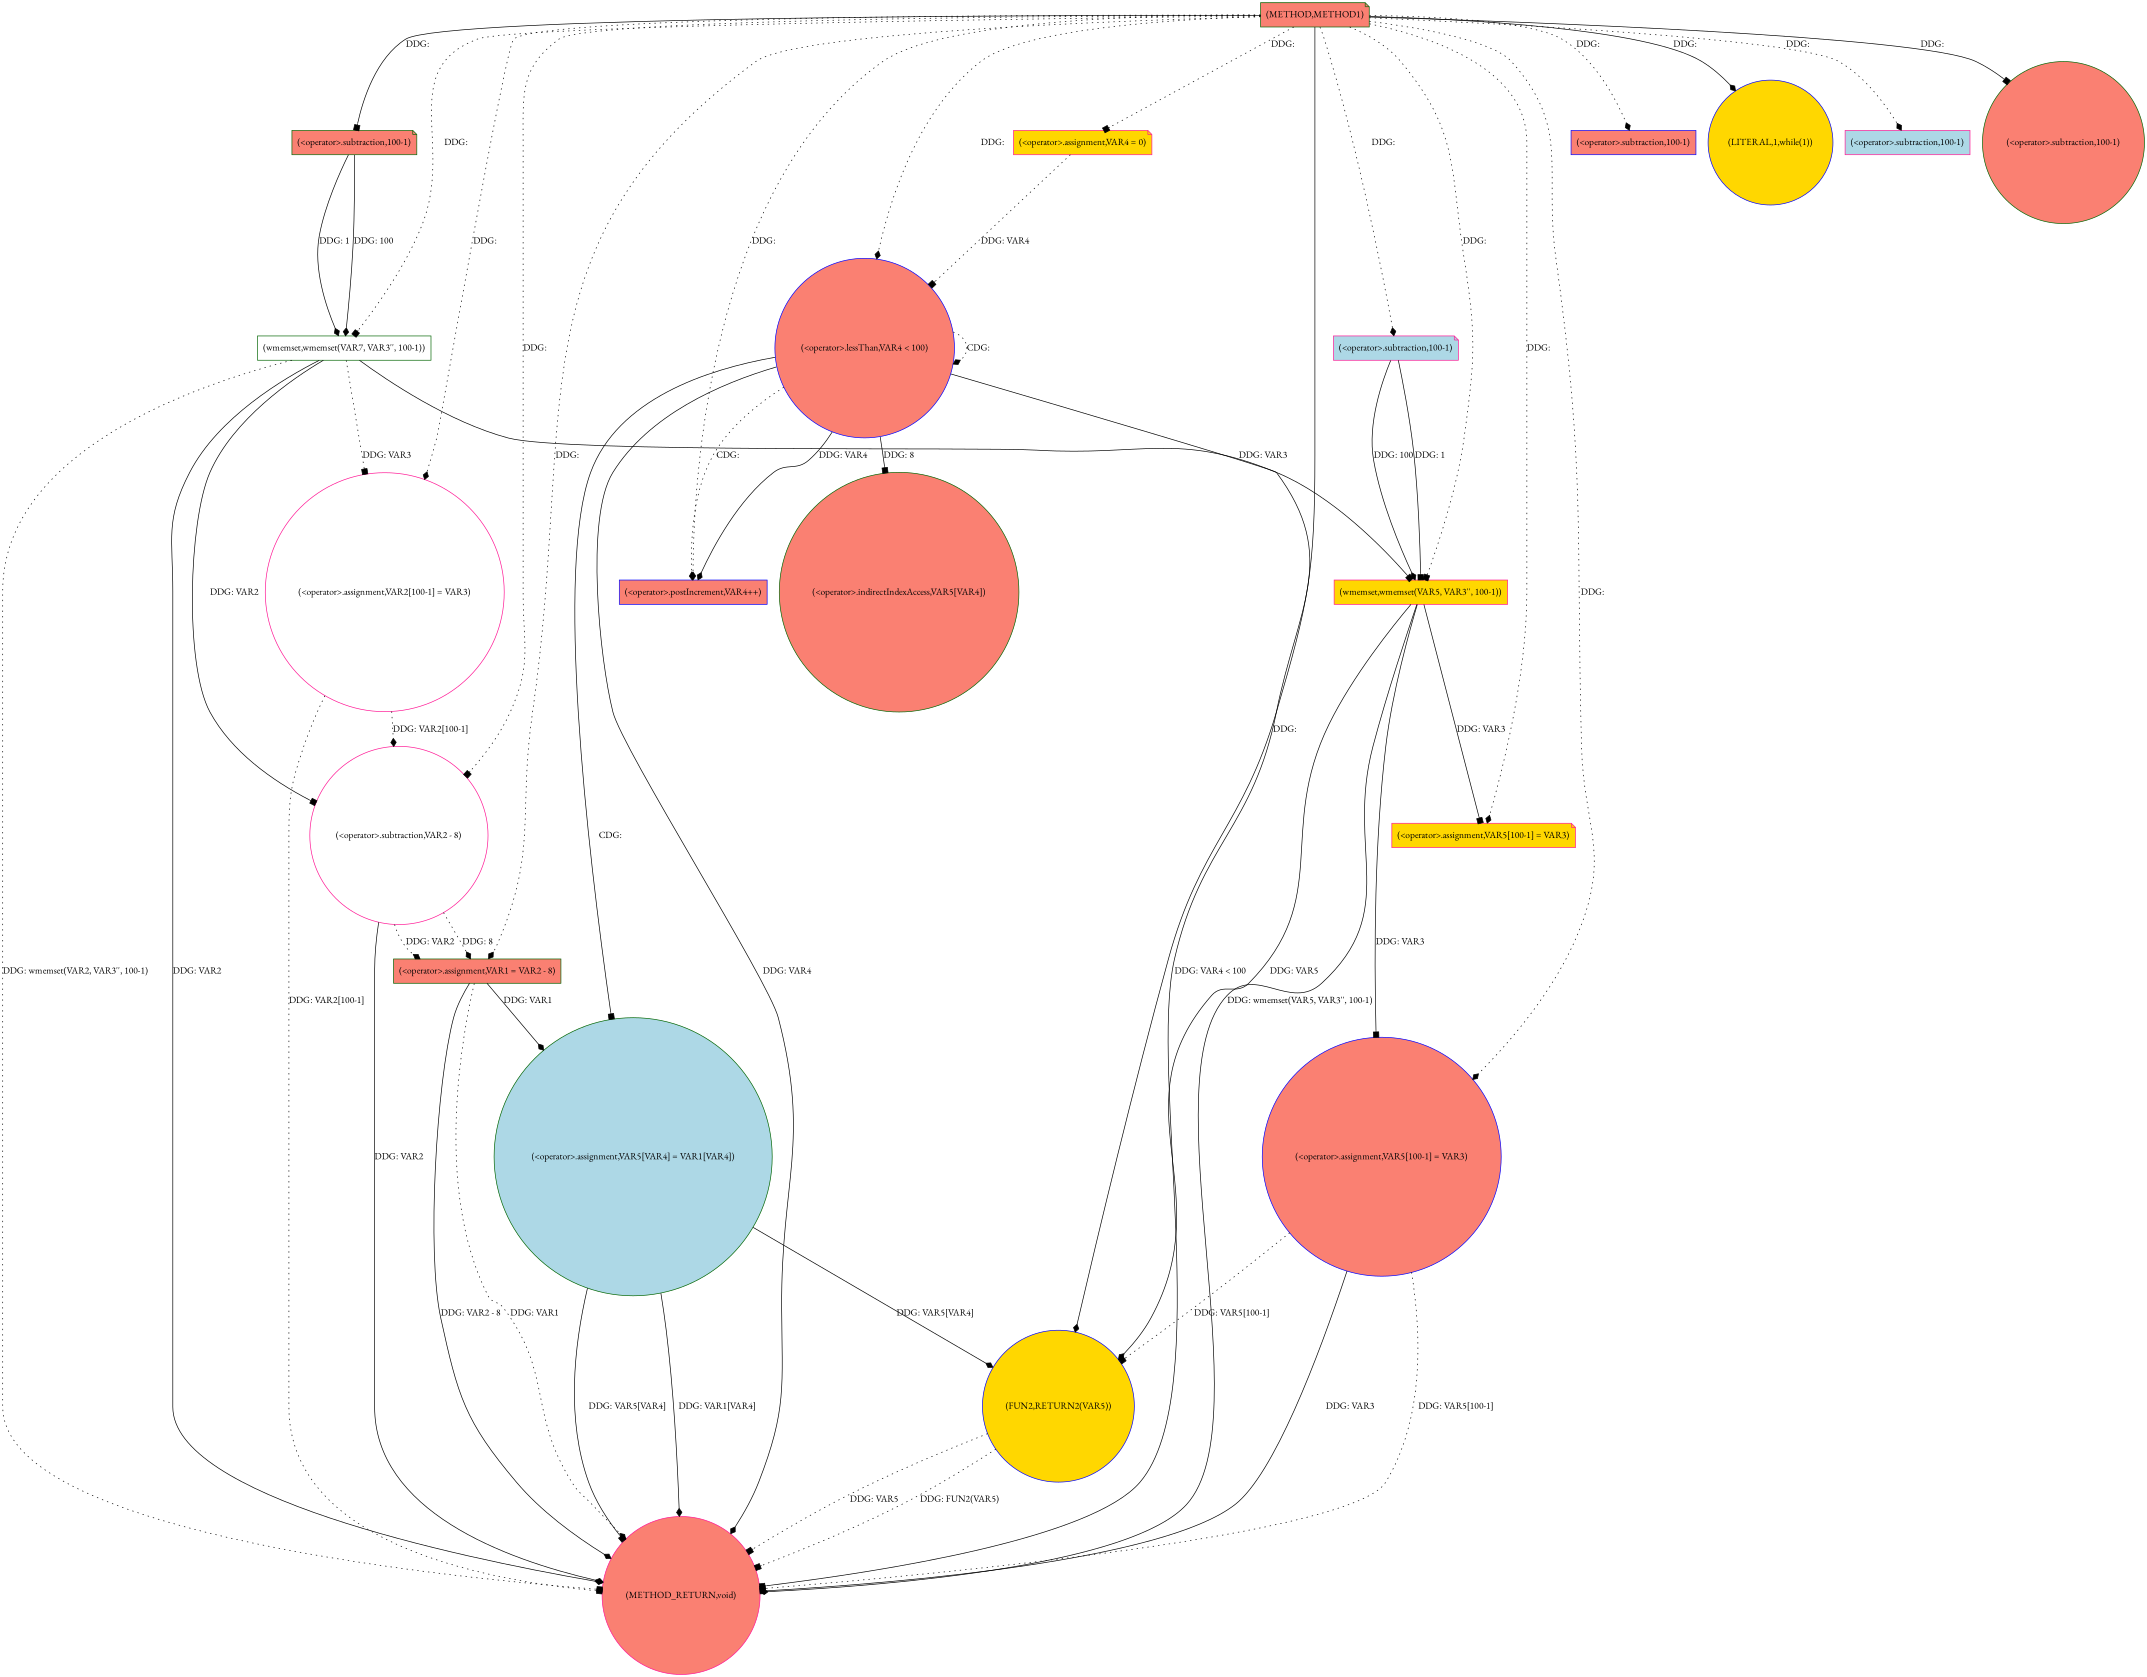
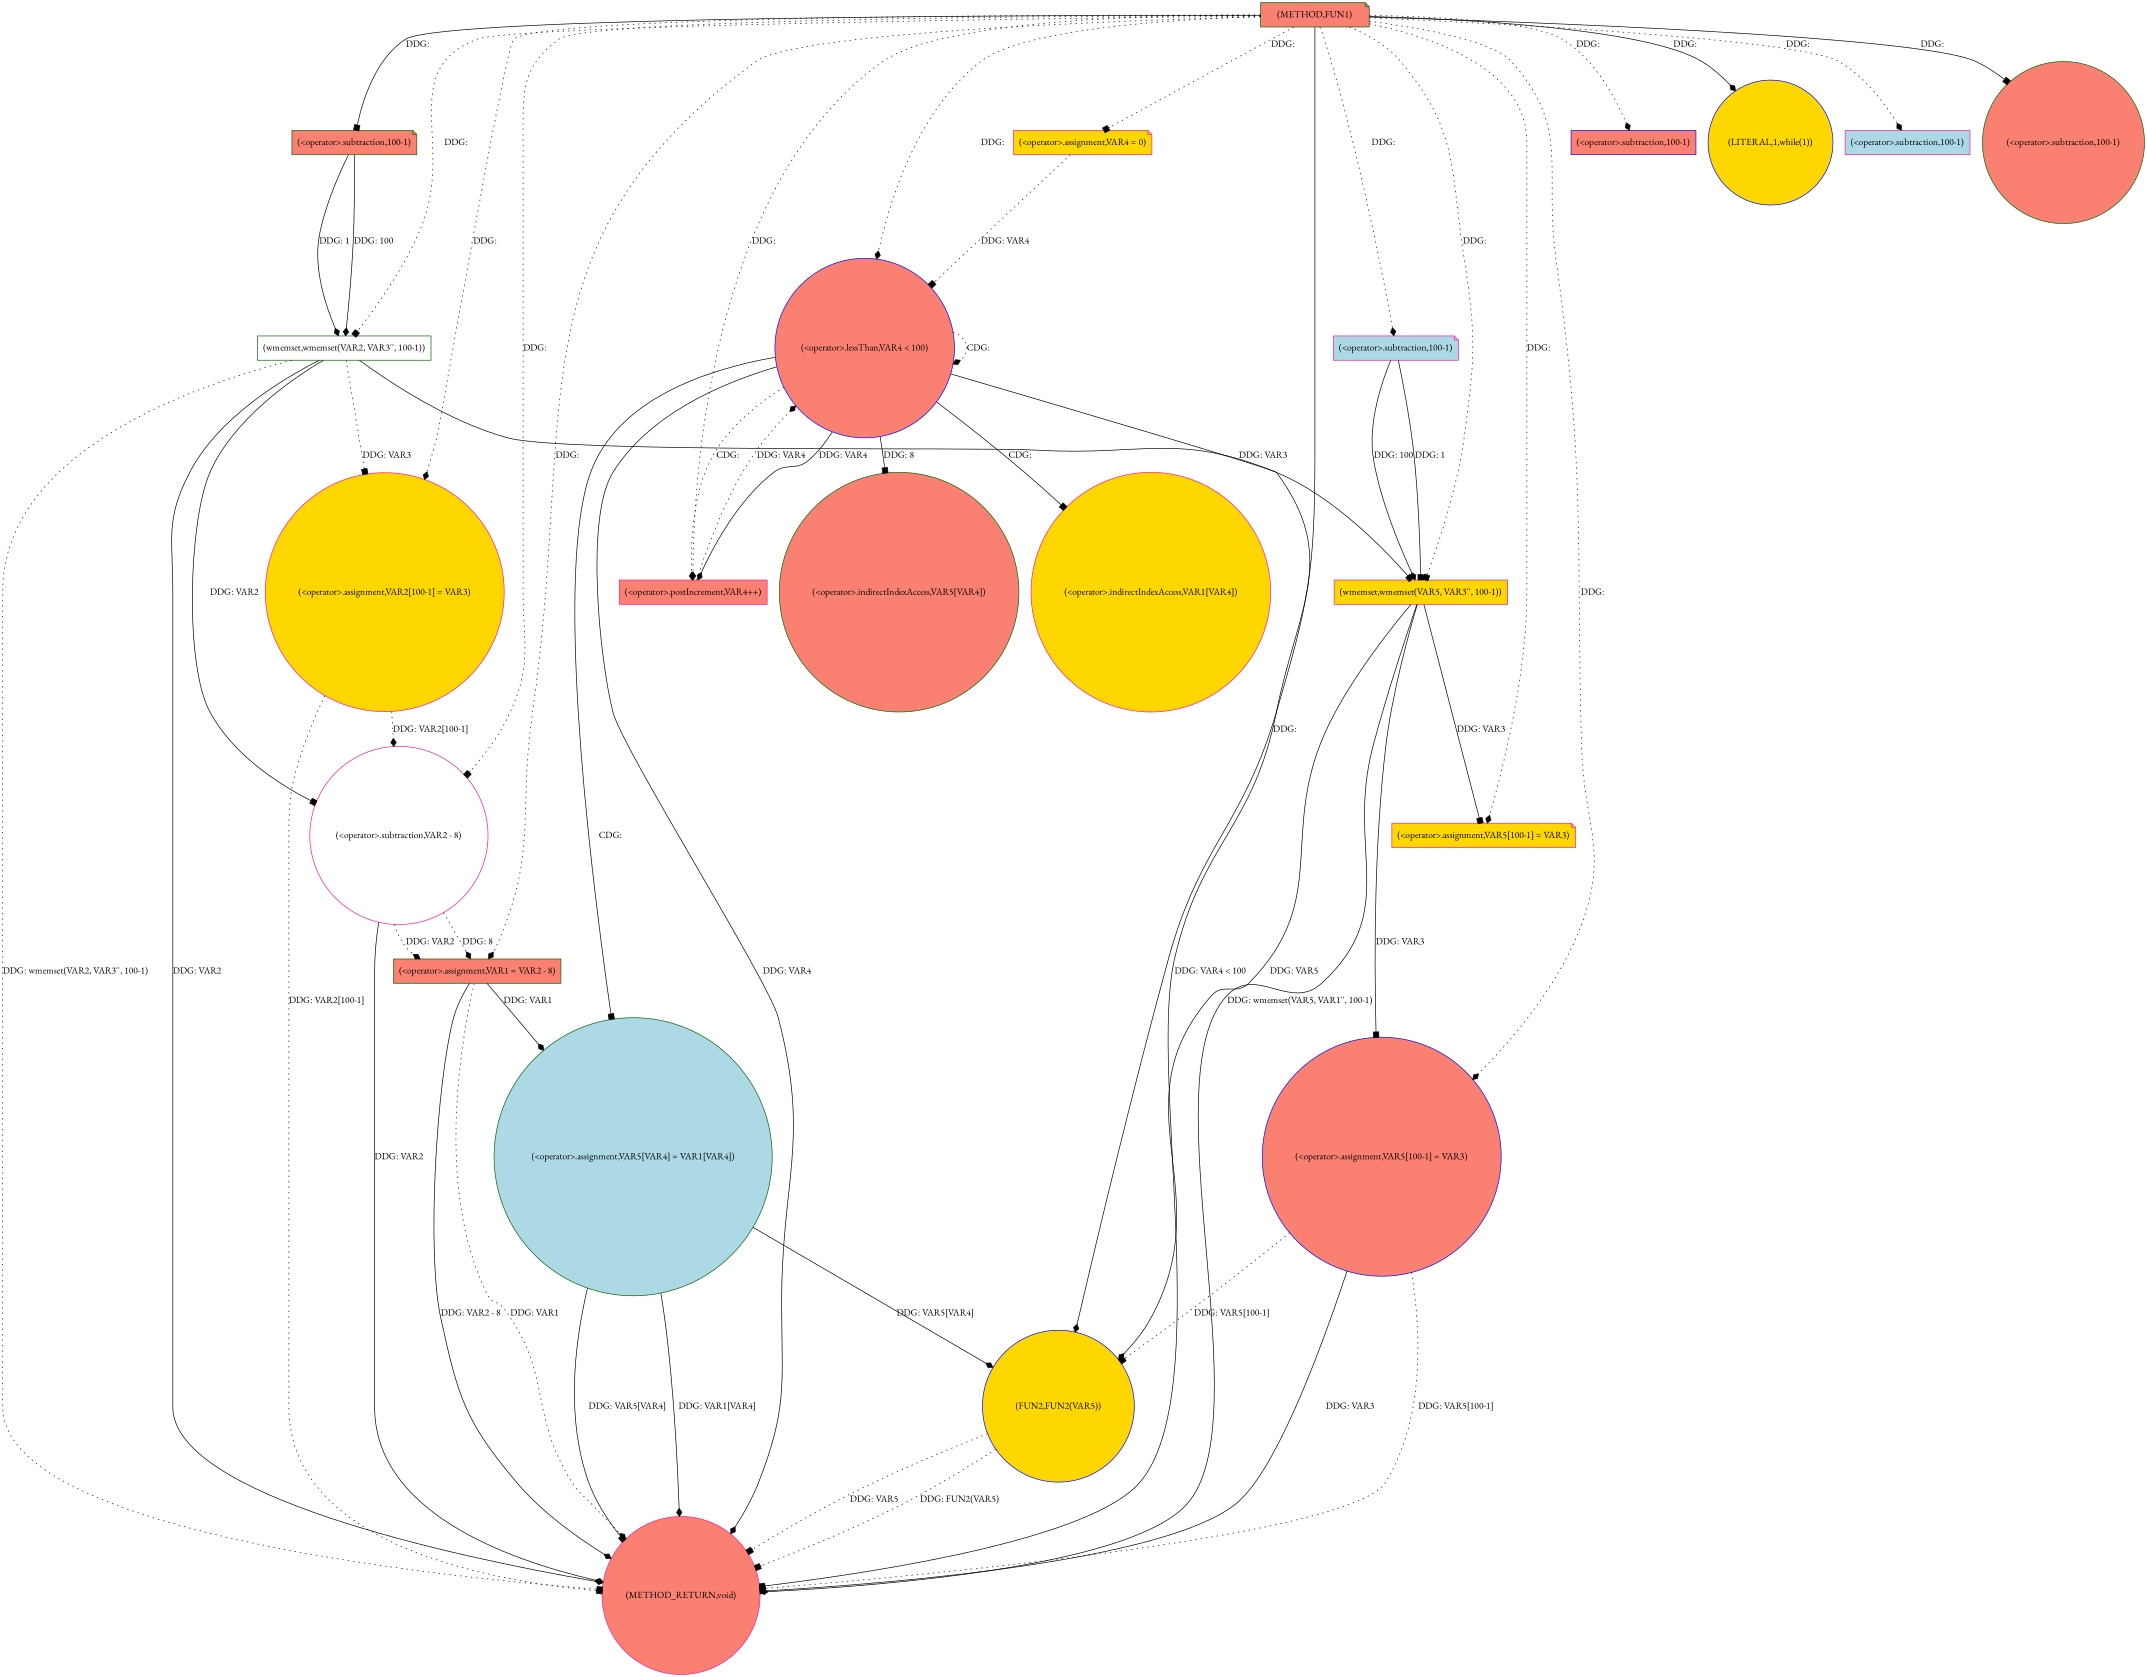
(1315, 15) -> (1315, 15)
(344, 348) -> (344, 348)
none -> (733, 490)
(385, 592) -> (385, 592)
(693, 592) -> (693, 592)
none -> (1151, 592)
(1300, 1000) -> (1300, 1000)
(1058, 1406) -> (1058, 1406)
